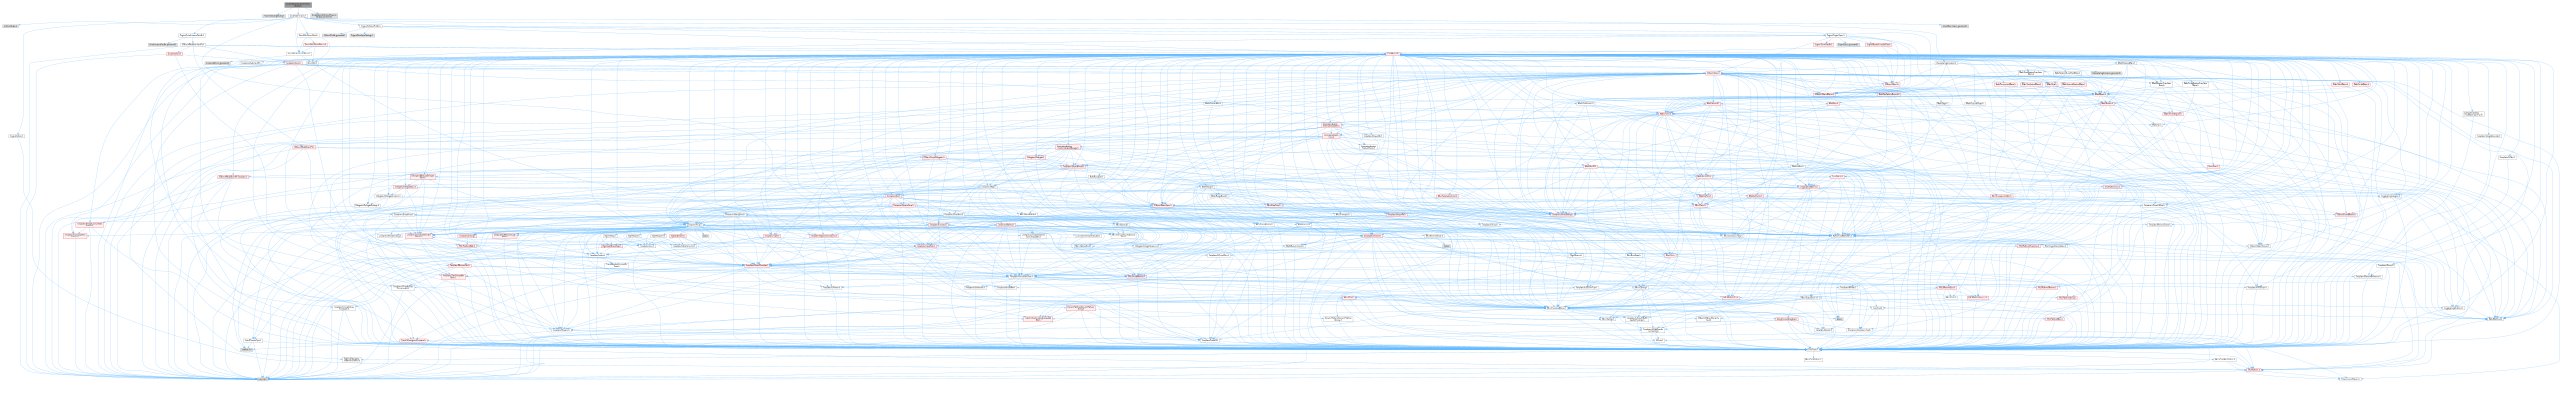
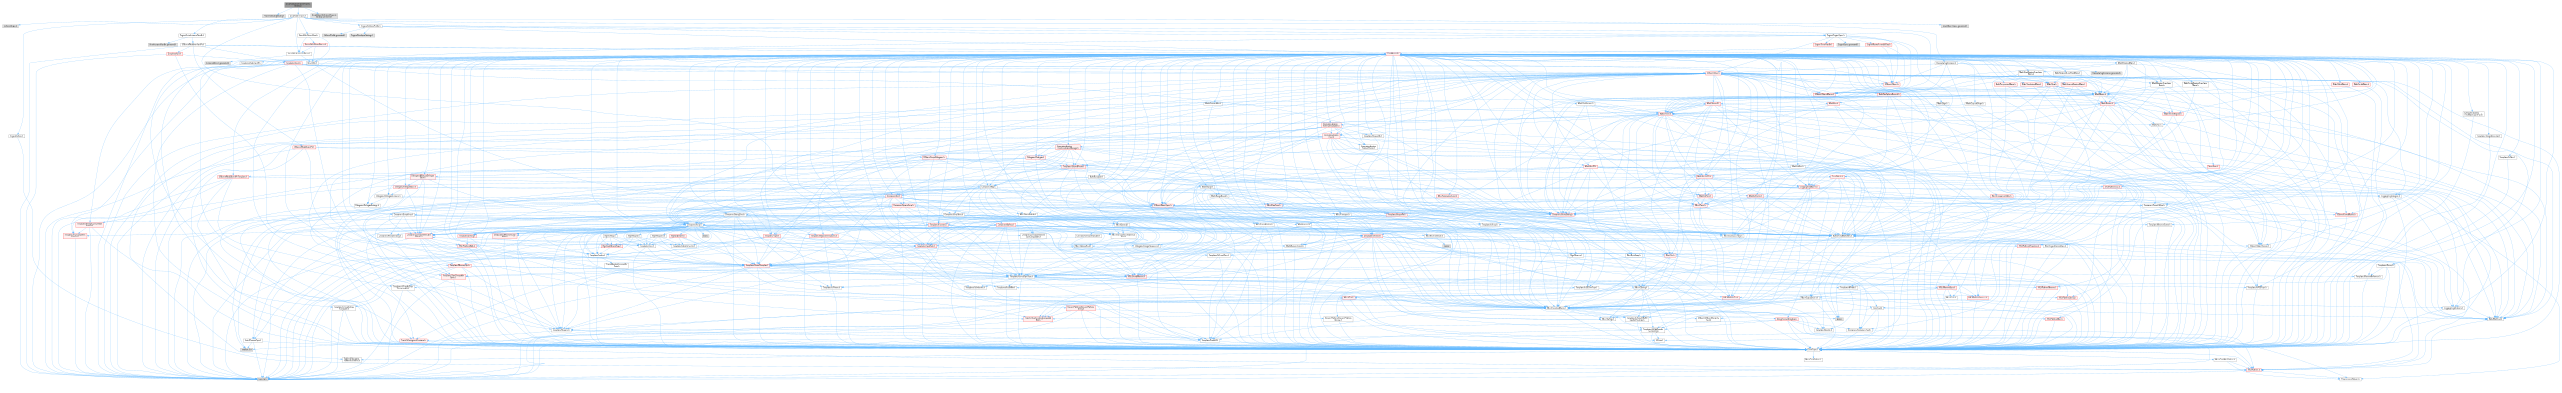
(962, 231) -> (859, 242)
